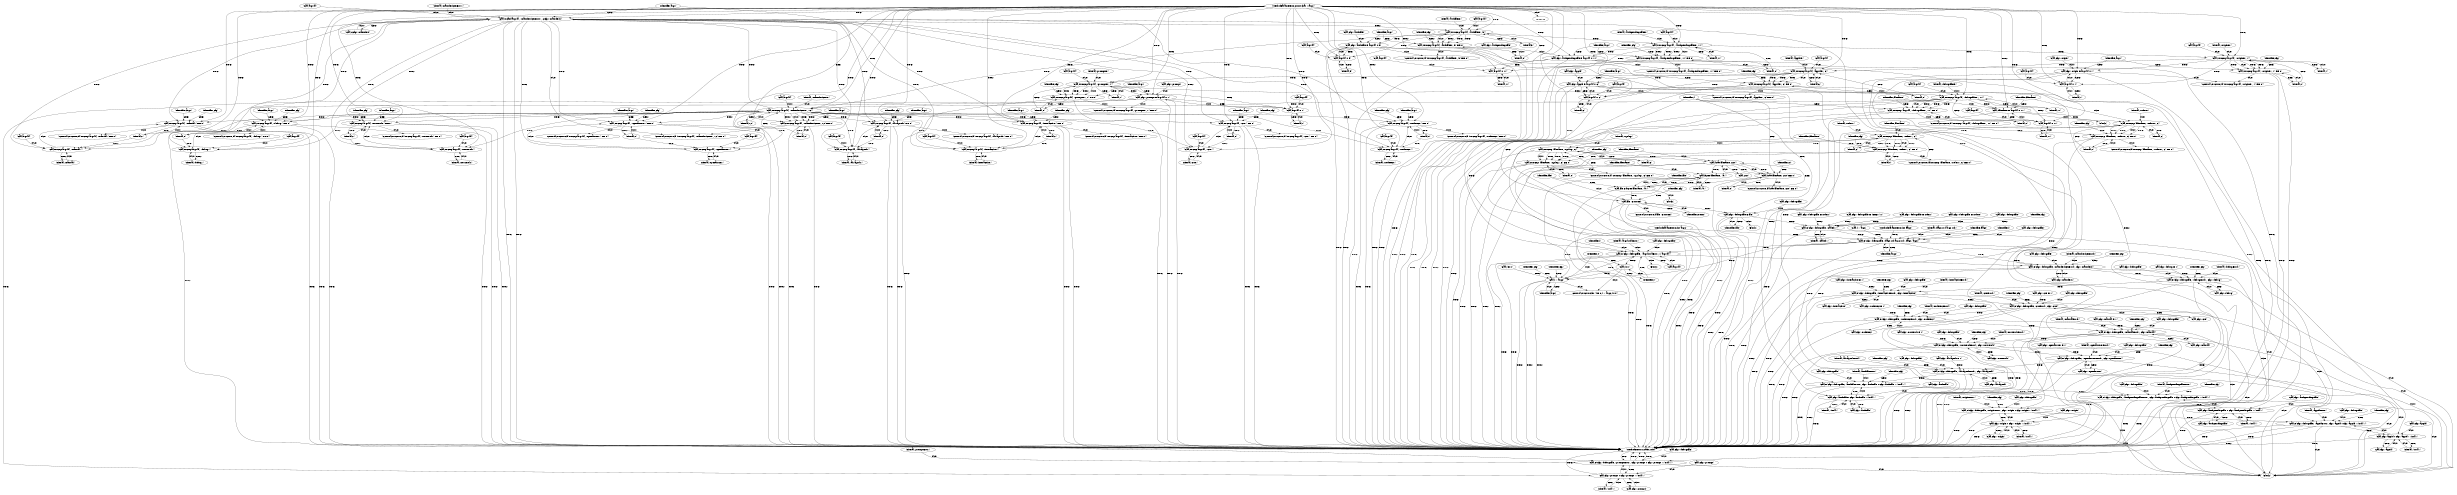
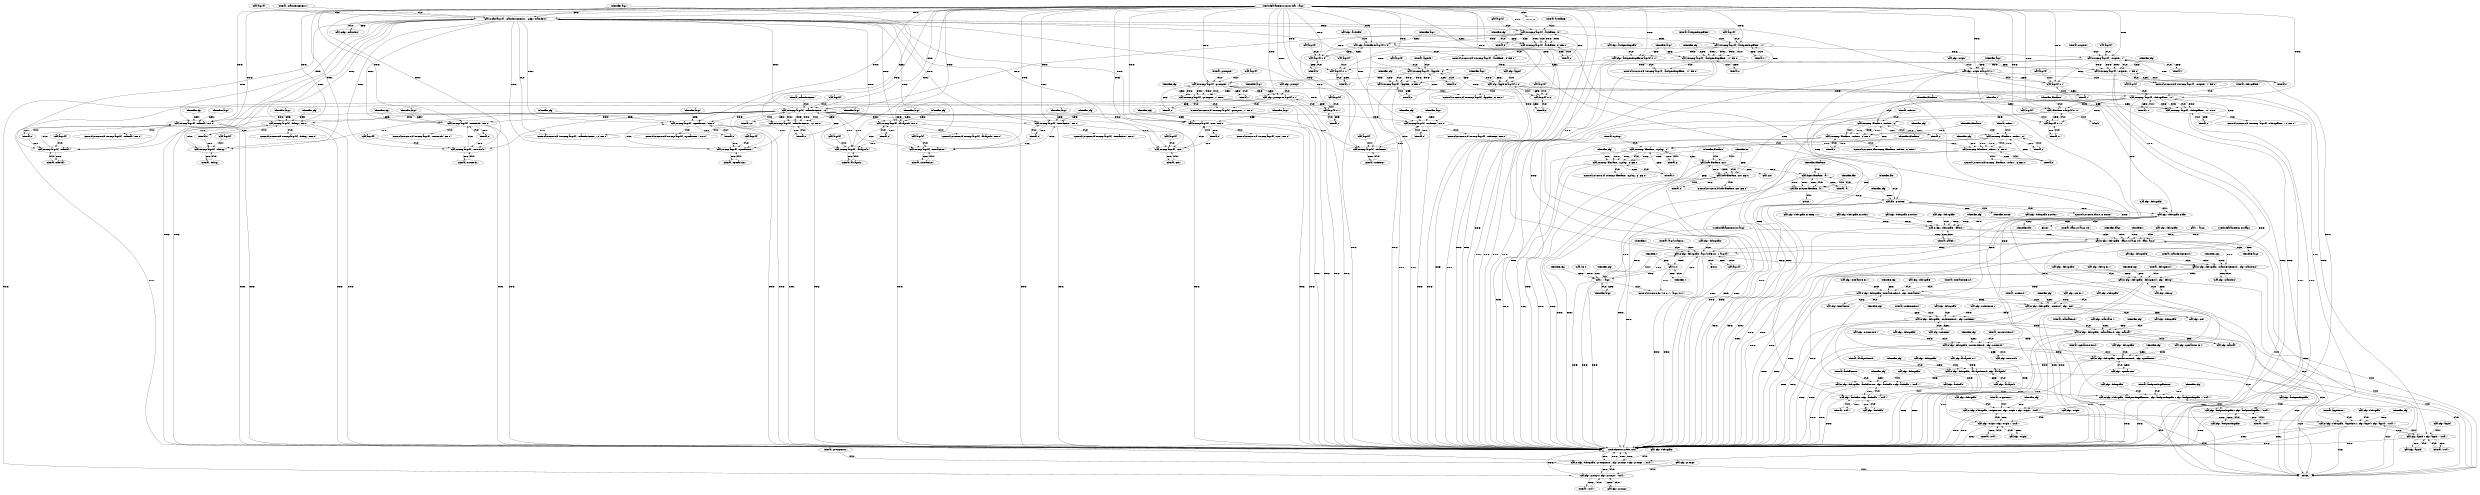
none -> (1464, 12)
none -> (1341, 17)
(1342, 52) -> (1359, 52)
(1728, 173) -> (1729, 156)
(1654, 215) -> (2093, 215)
(1616, 280) -> (1666, 280)
